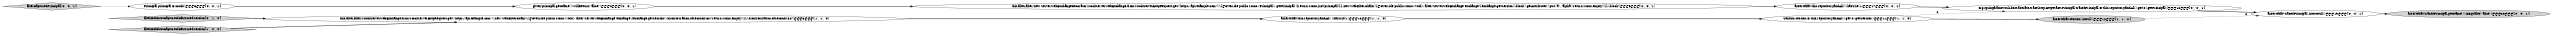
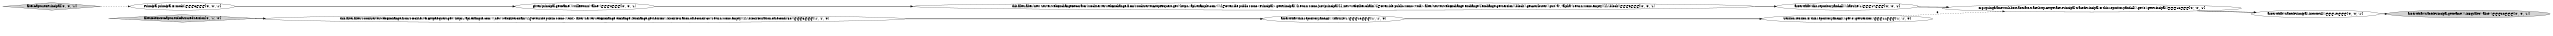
(2092, 19) -> none
(182, 30) -> none
